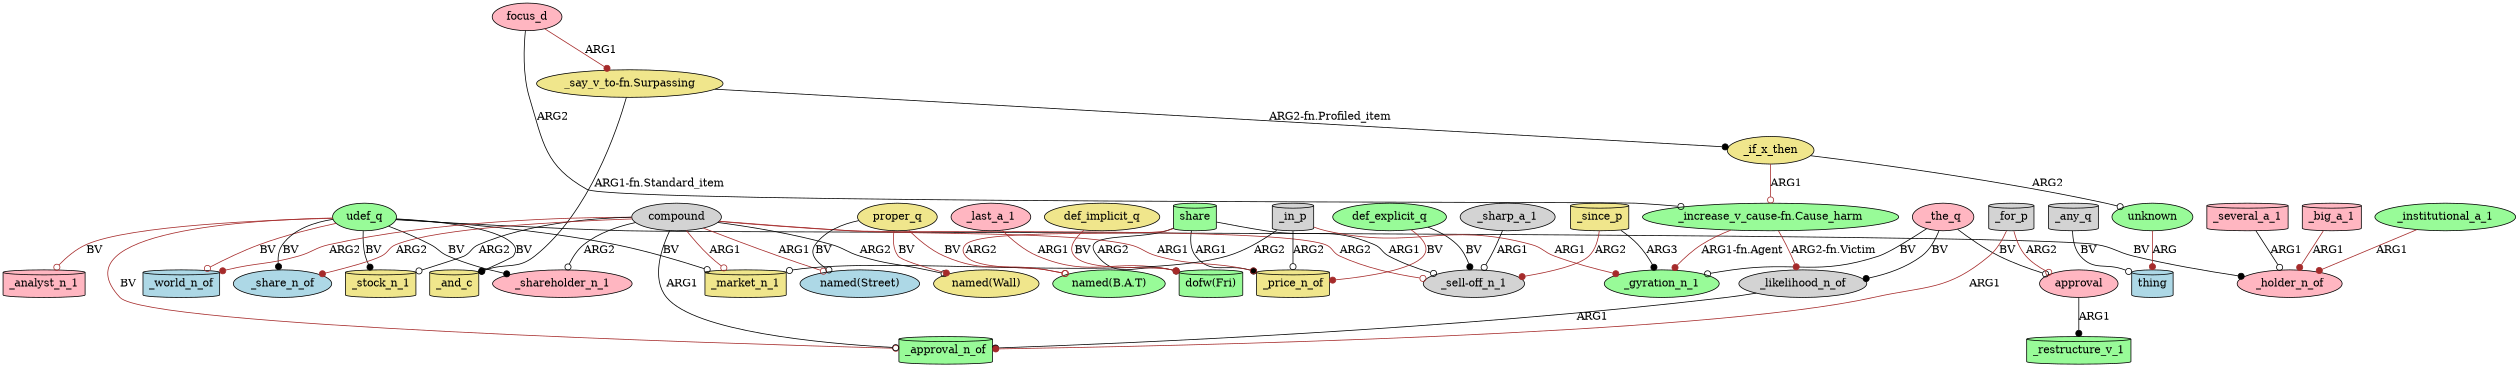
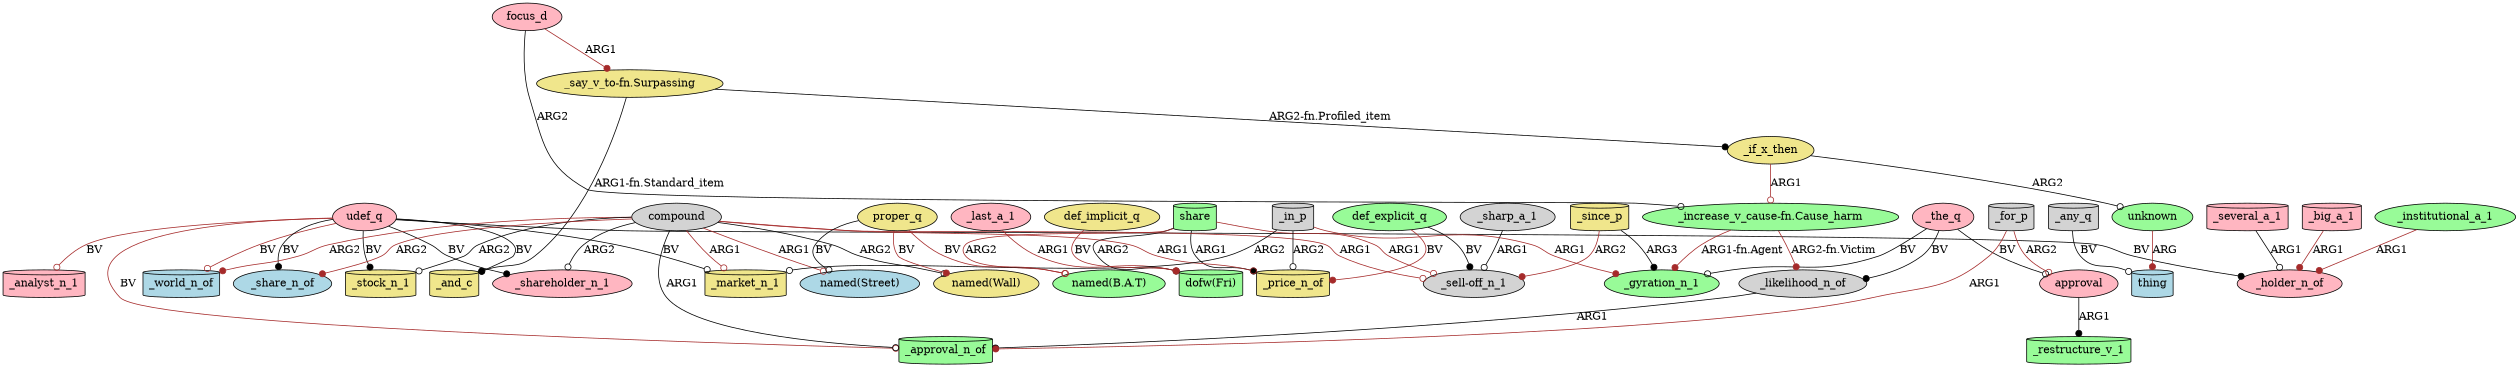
(365, 217) -> (365, 217)
(1371, 243) -> (1371, 243)
(1355, 250) -> (1355, 250)
